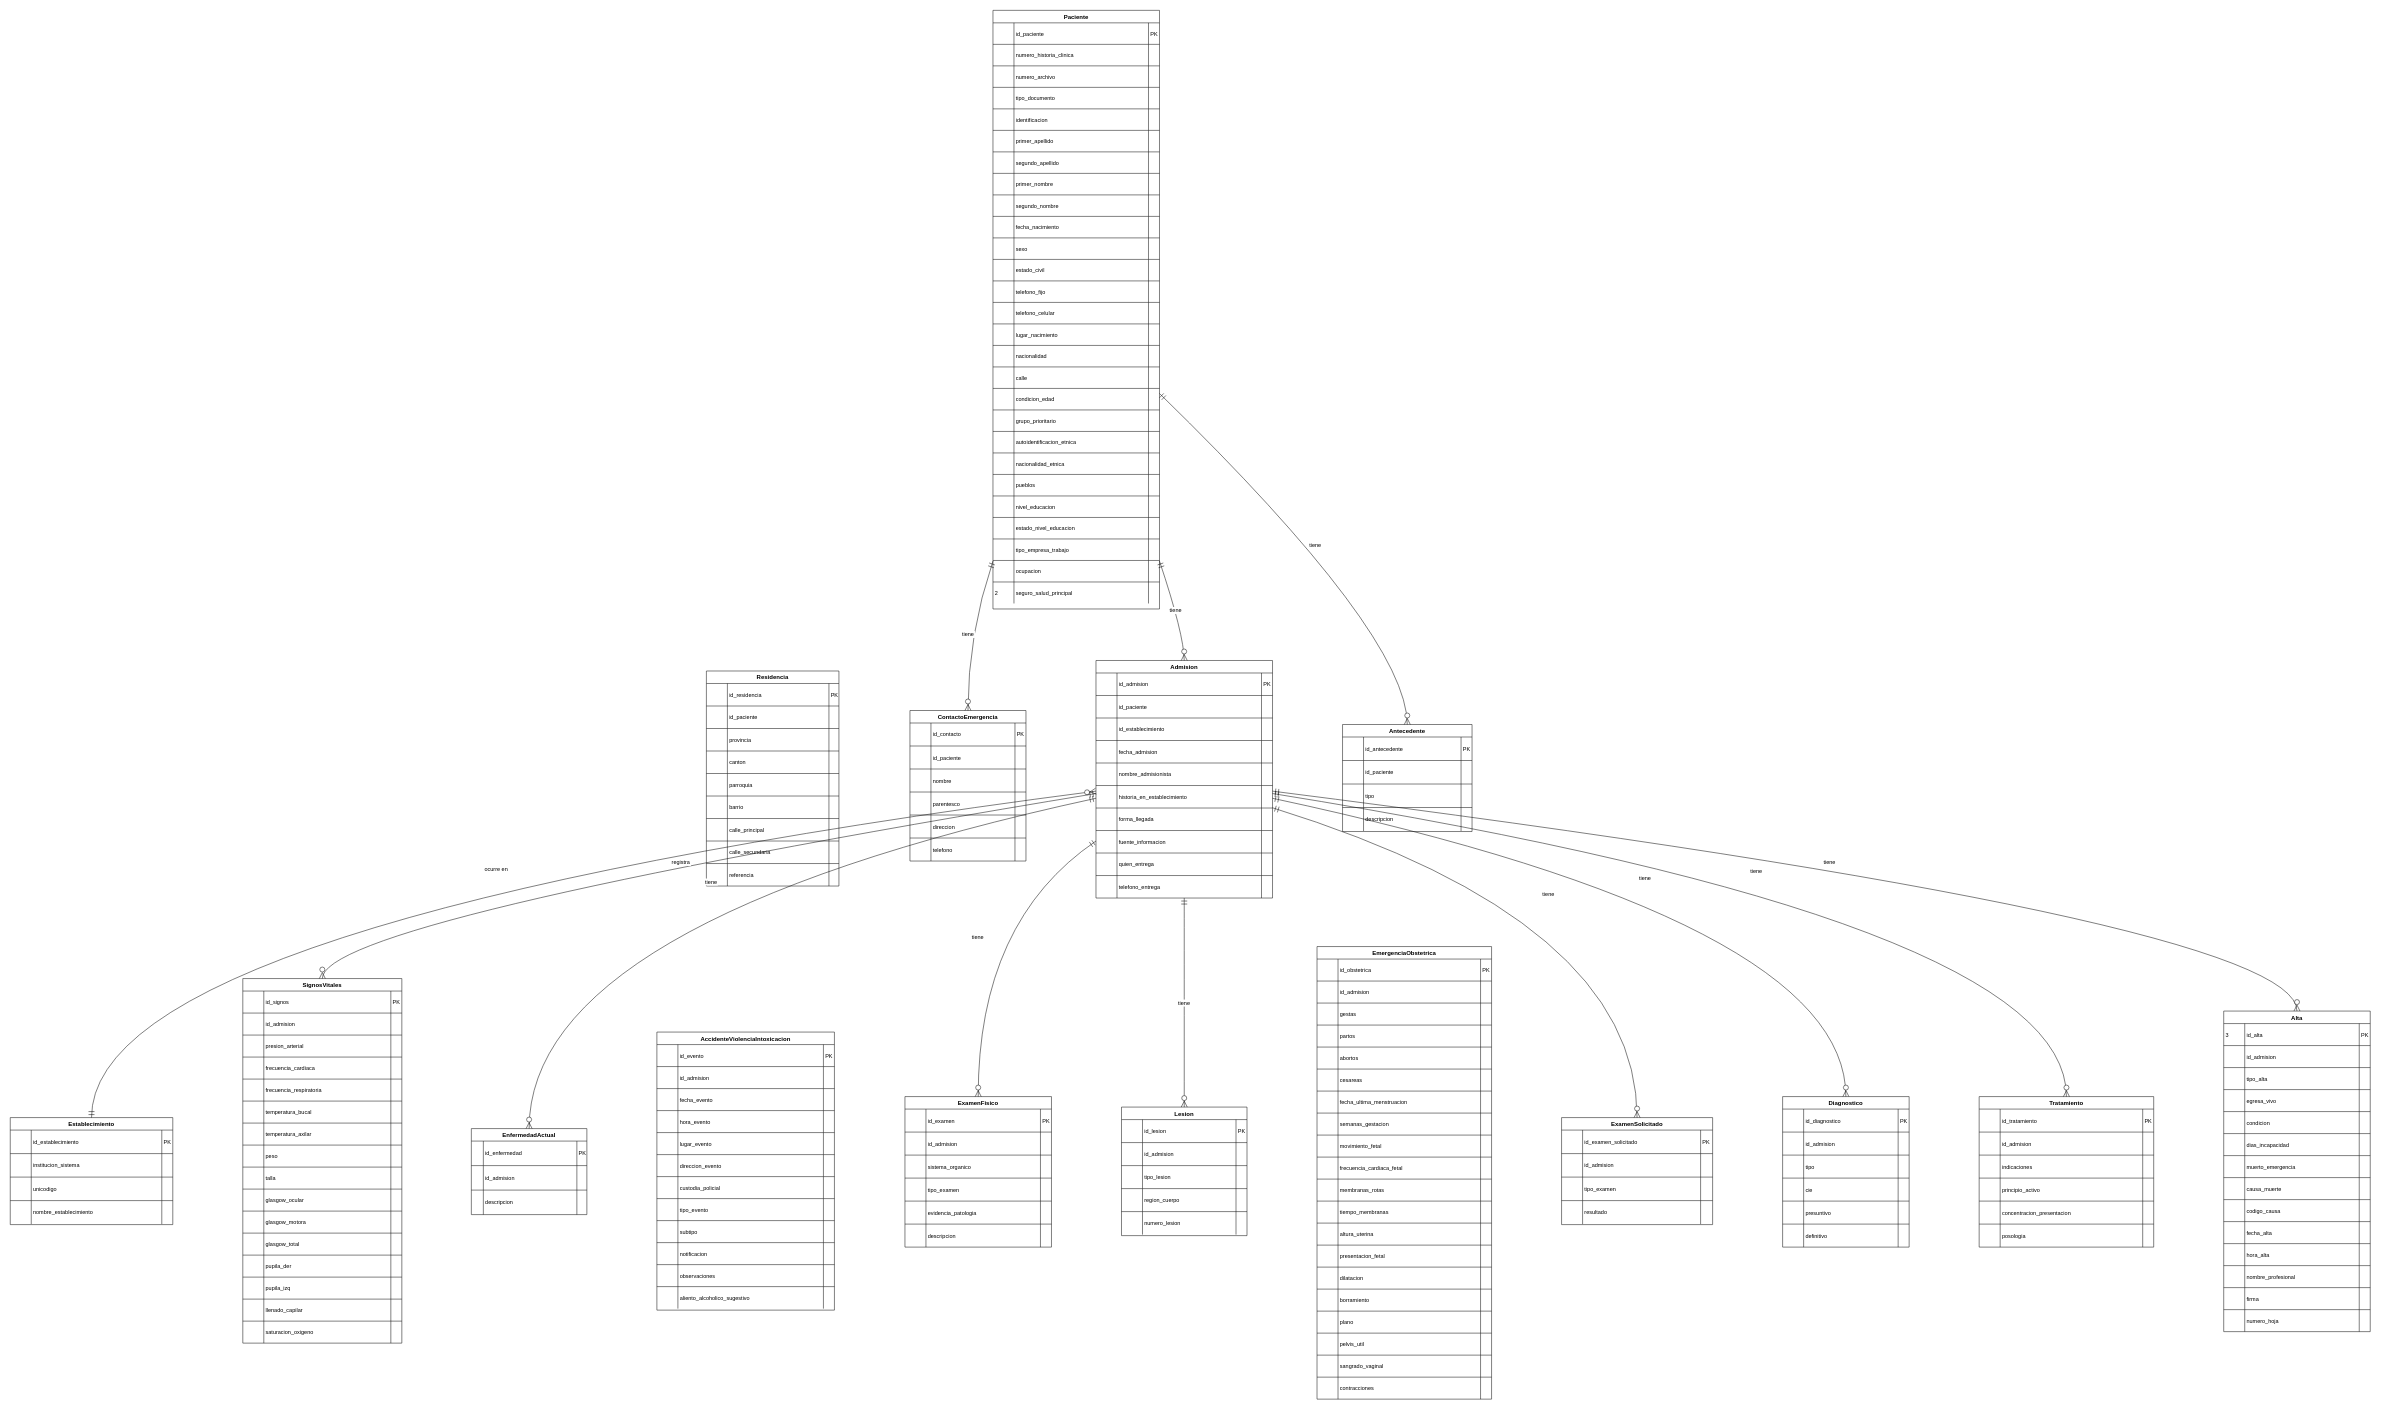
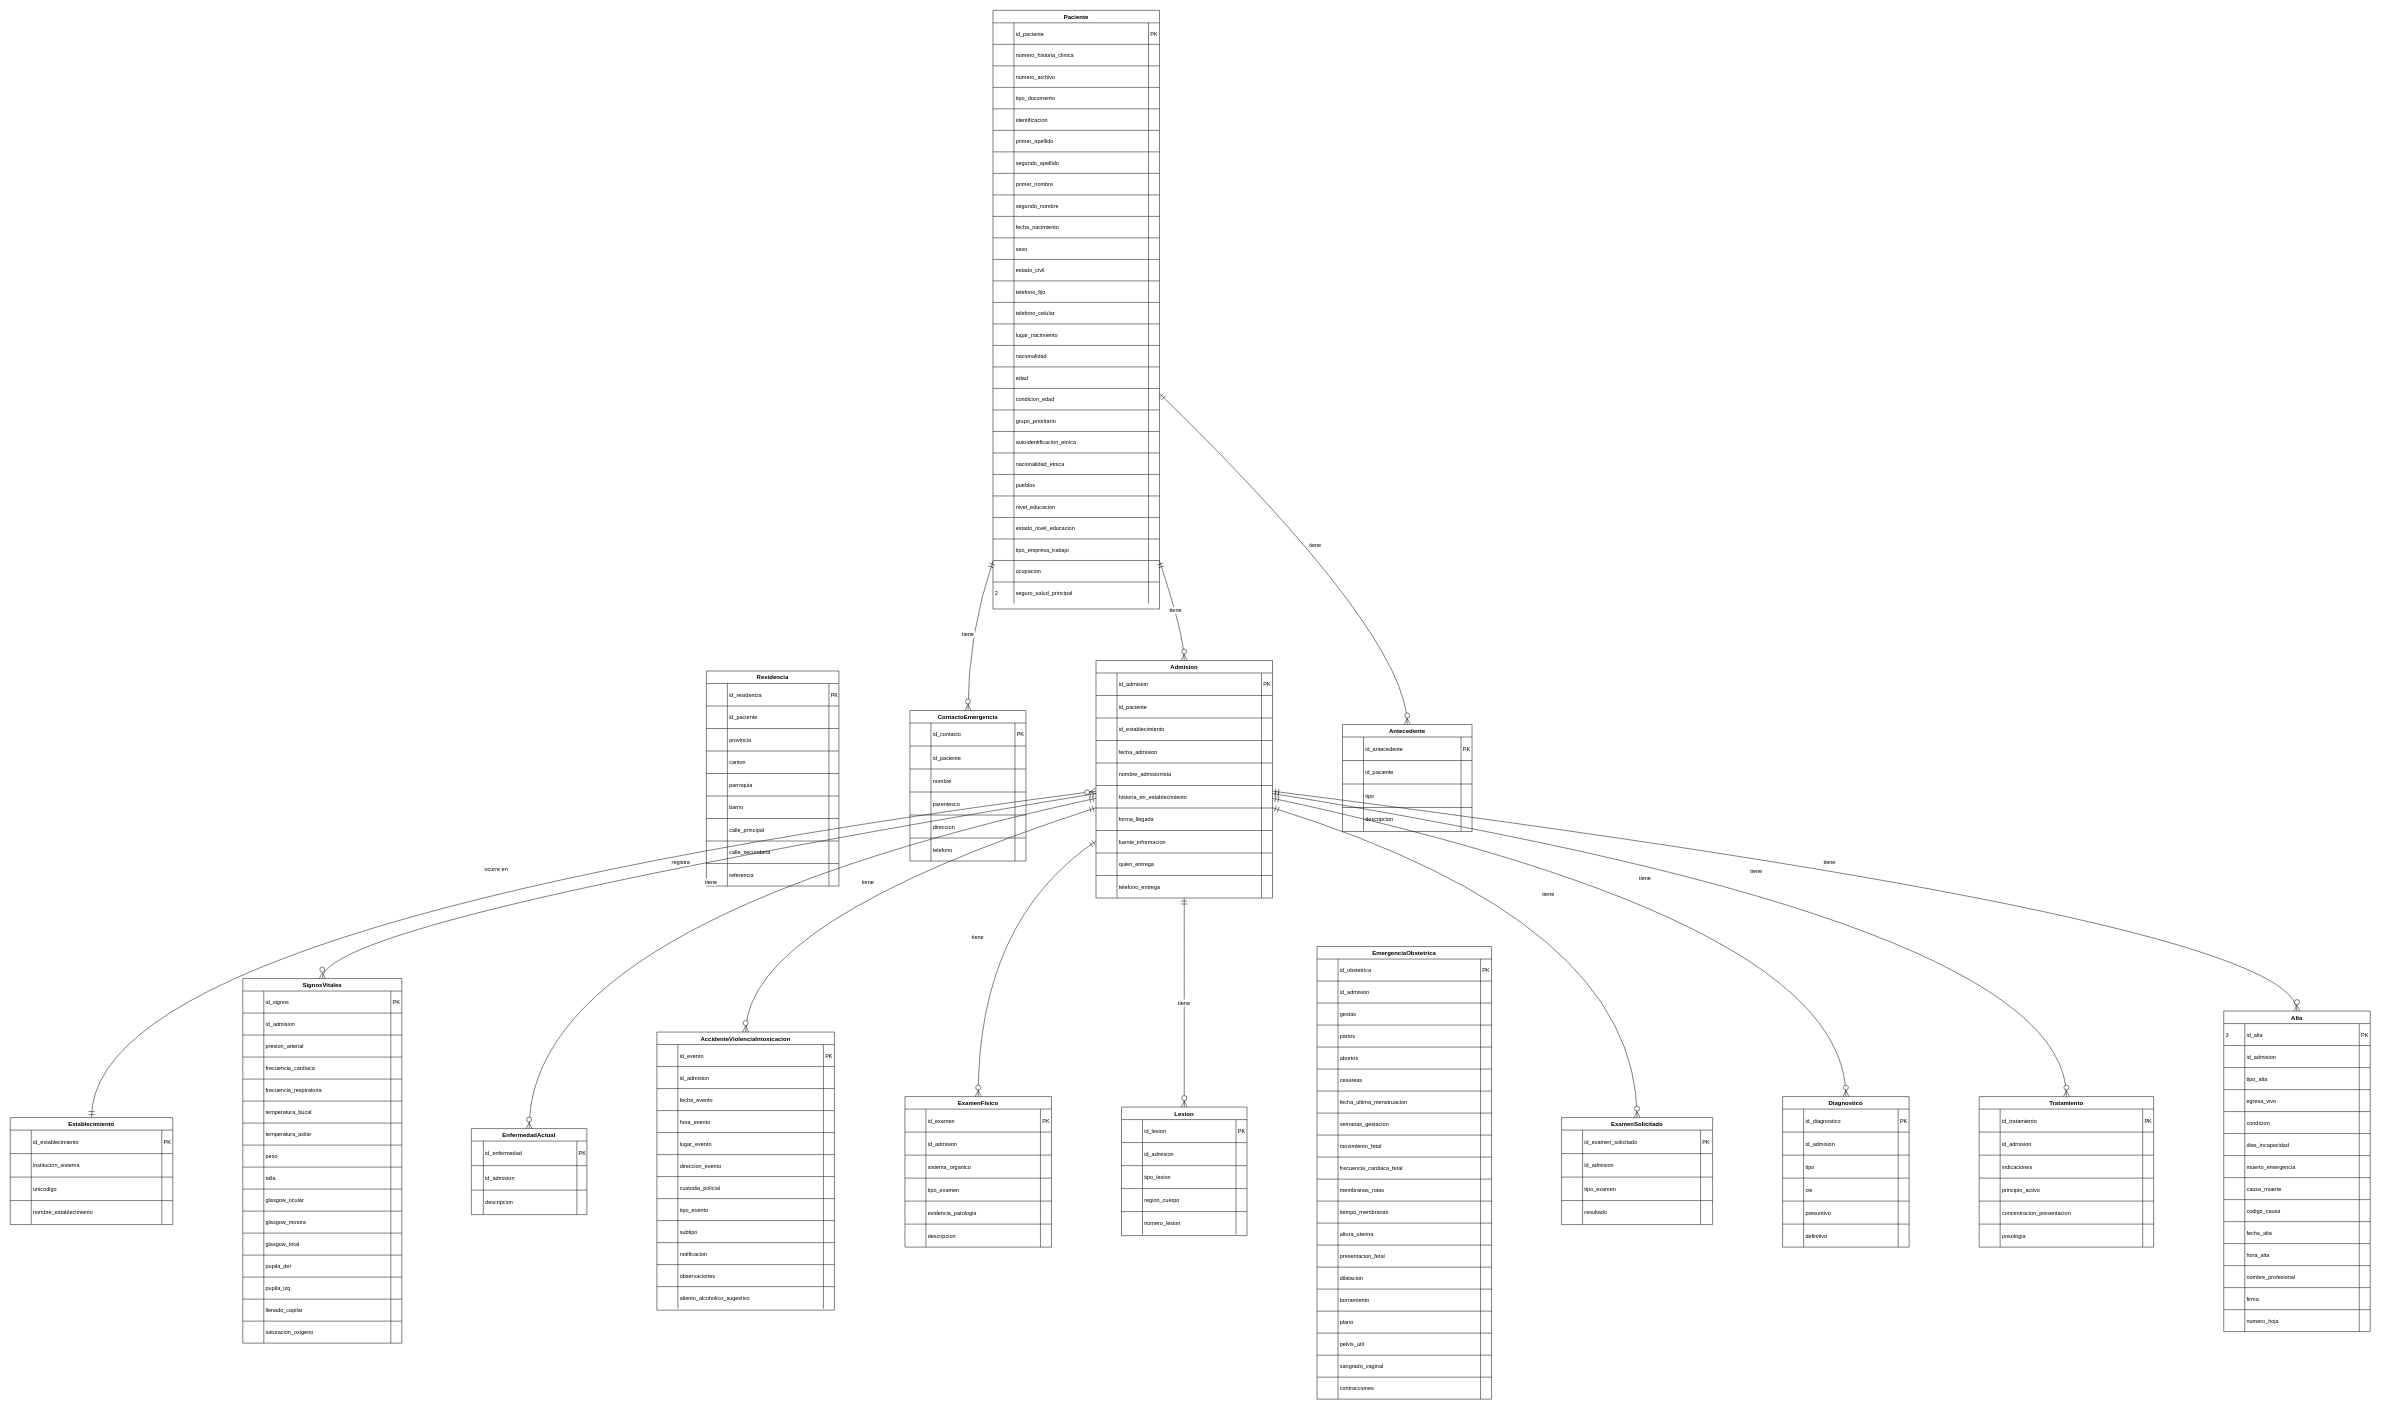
(1022, 378) -> (1022, 378)
none -> (827, 925)
